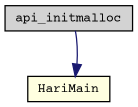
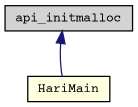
(77, 47) -> (60, 60)
